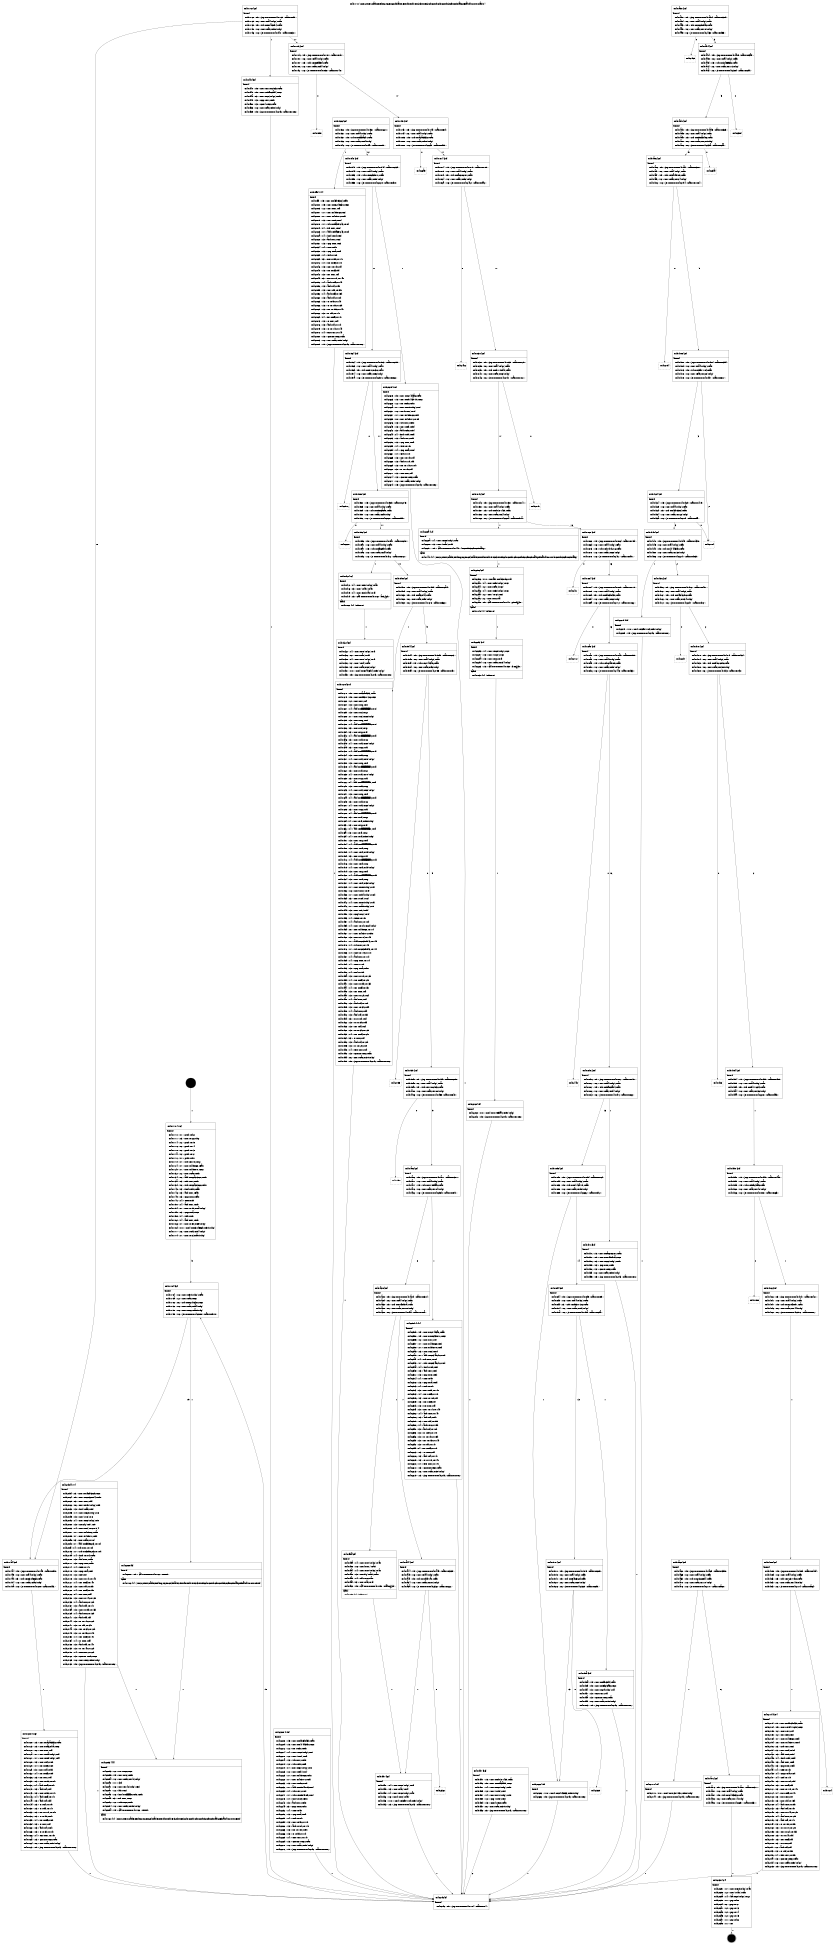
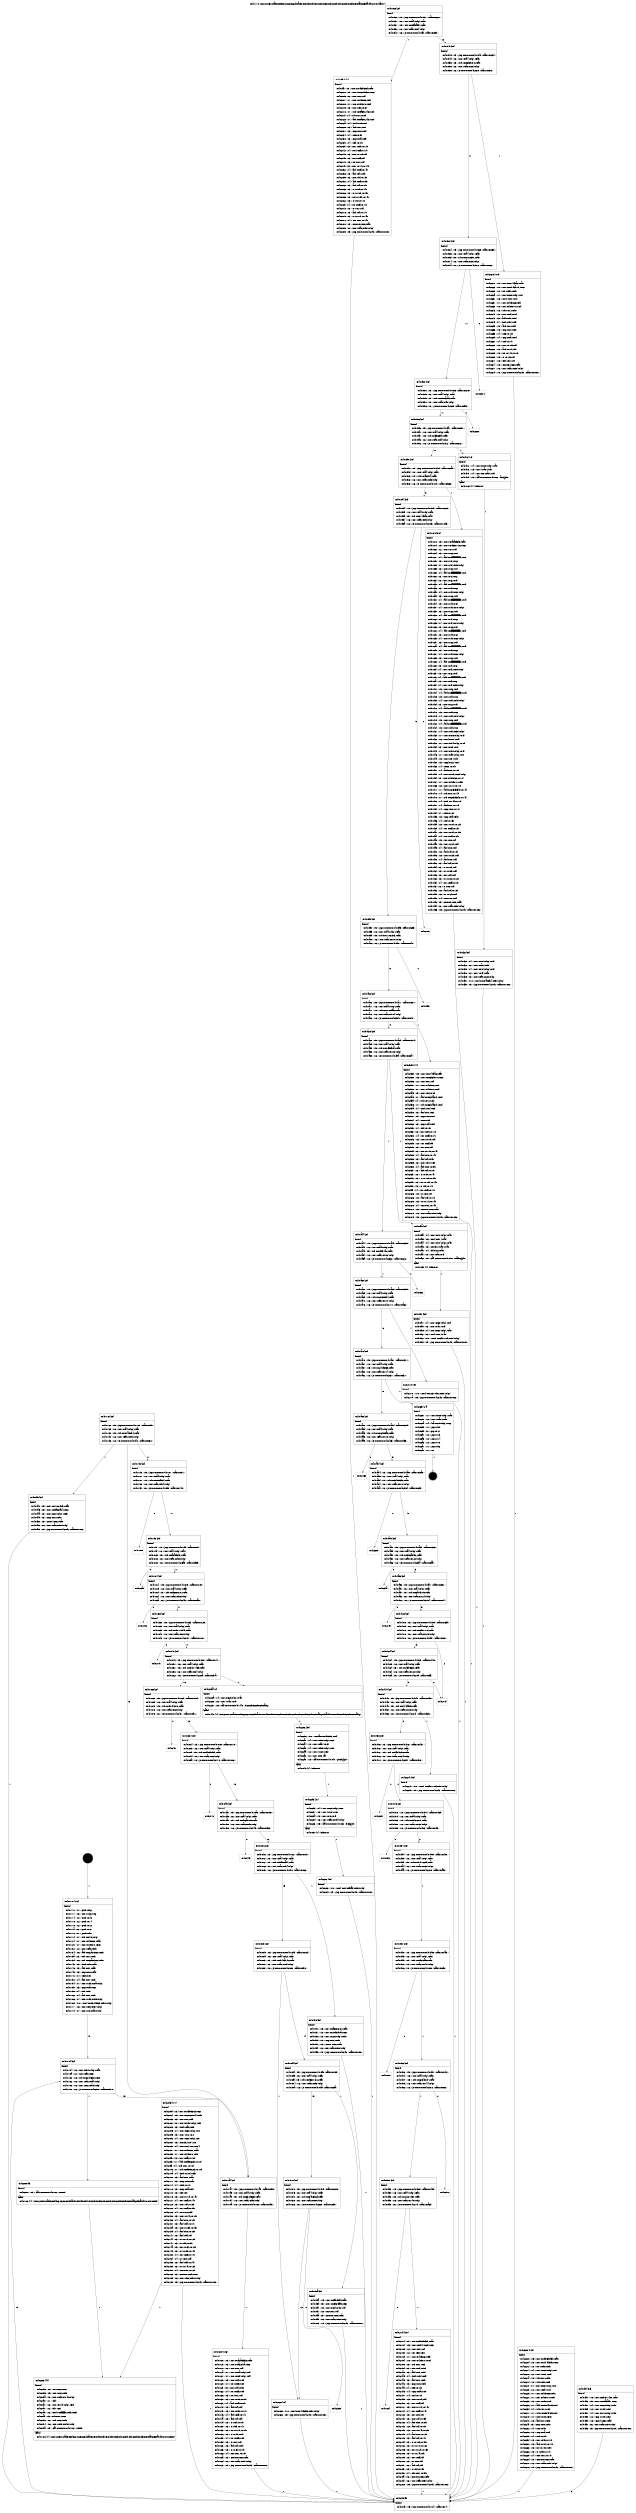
none -> (382, 1396)
(416, 1681) -> (382, 1269)
none -> (482, 1756)
none -> (444, 2193)
